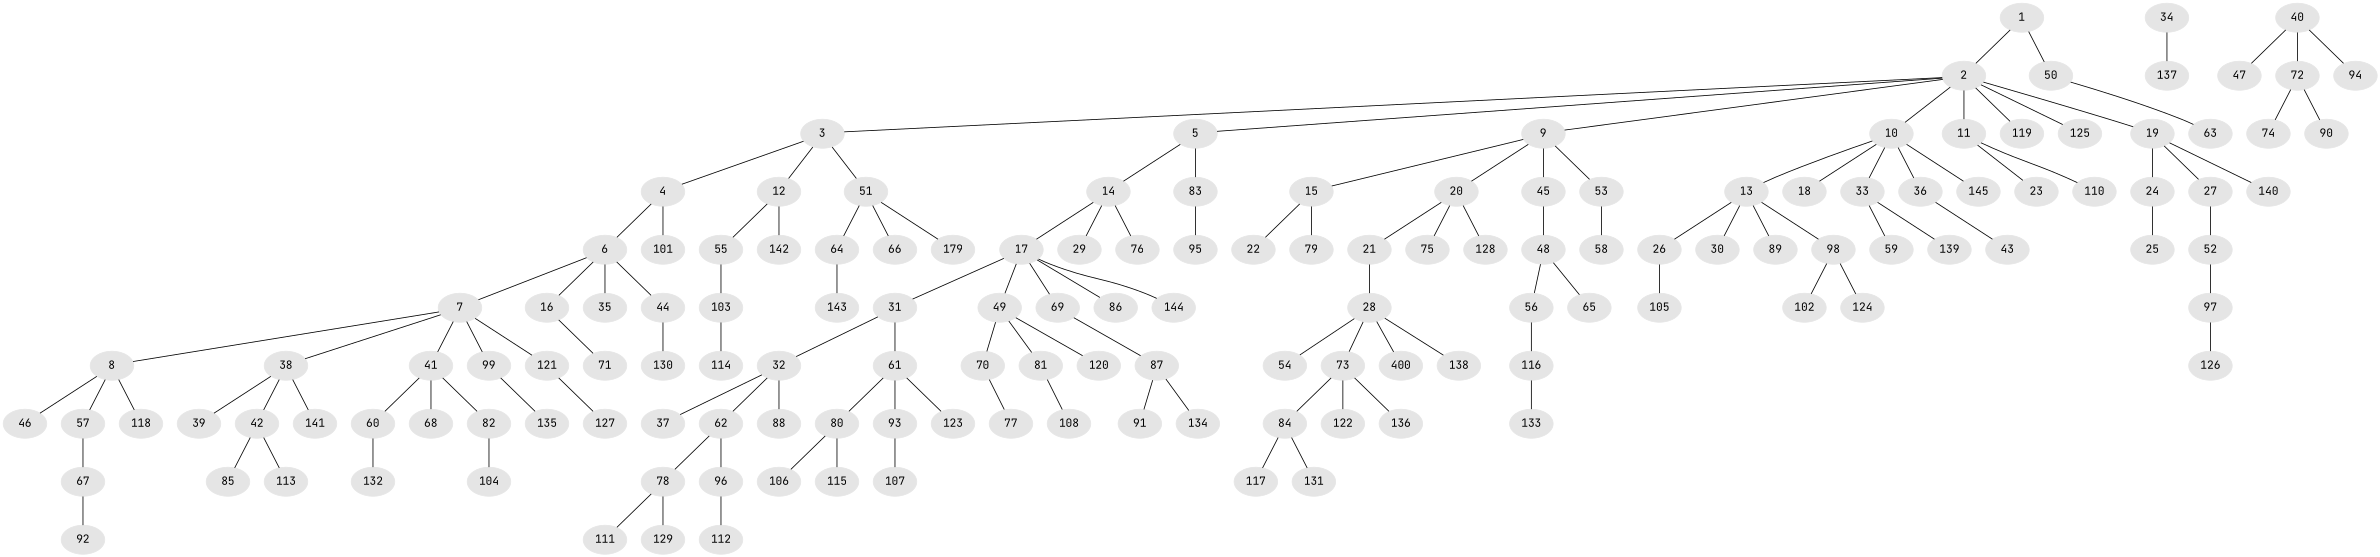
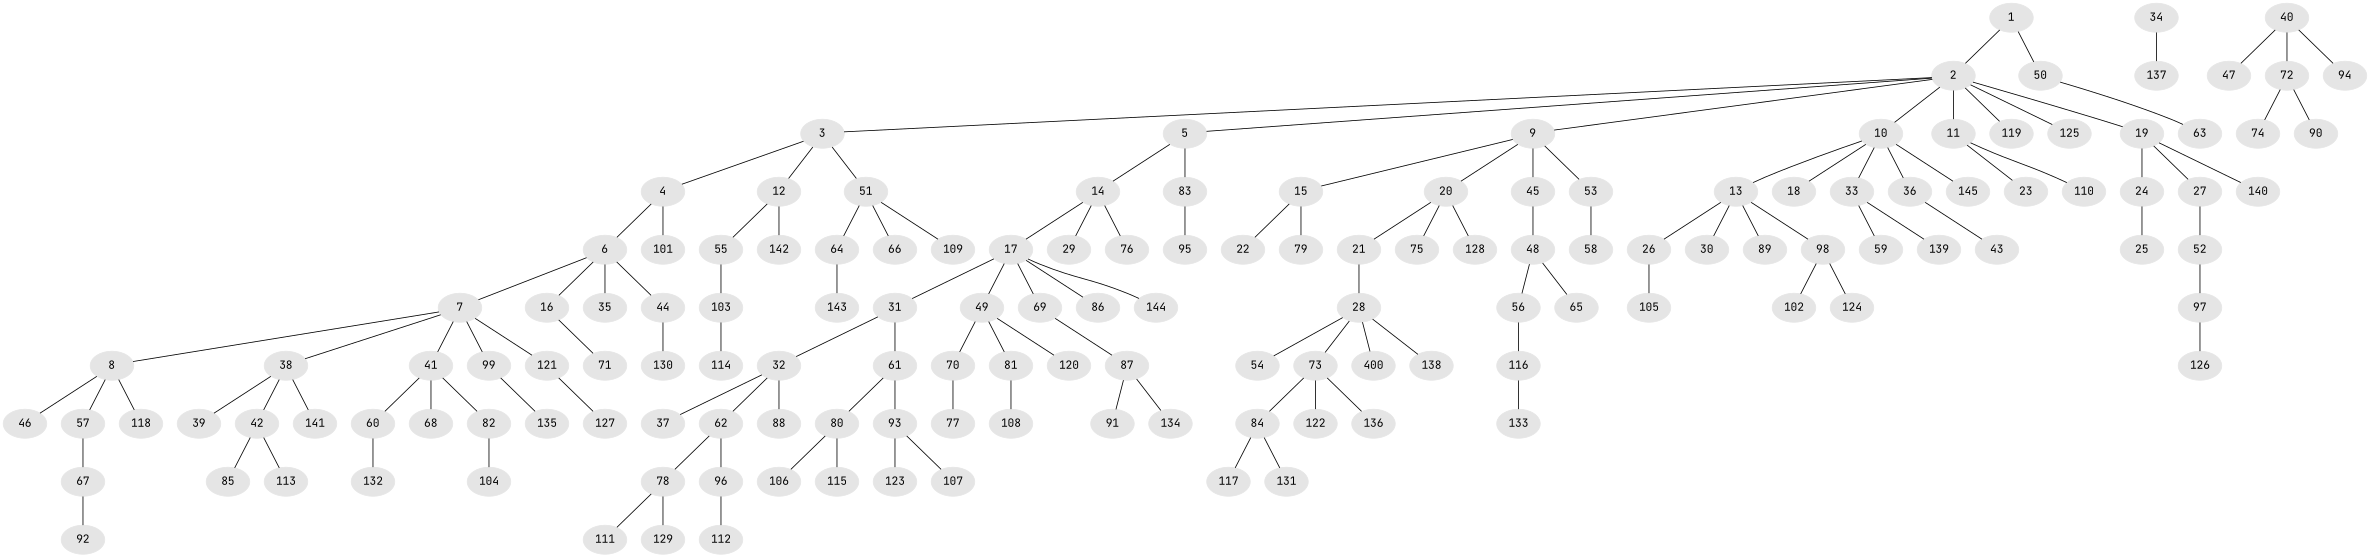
(953, 250) -> (953, 250)
(924, 395) -> (895, 453)
